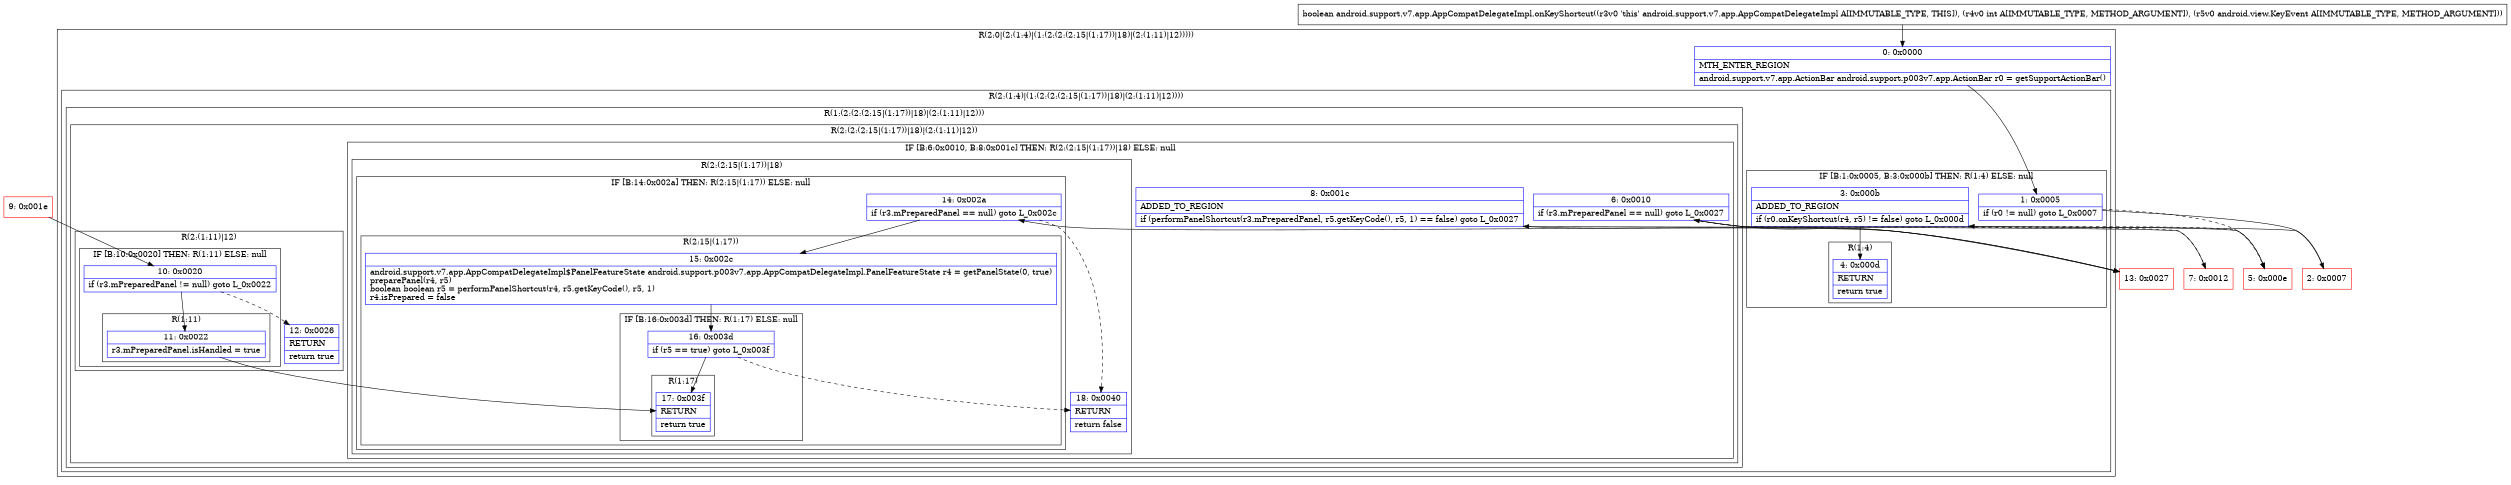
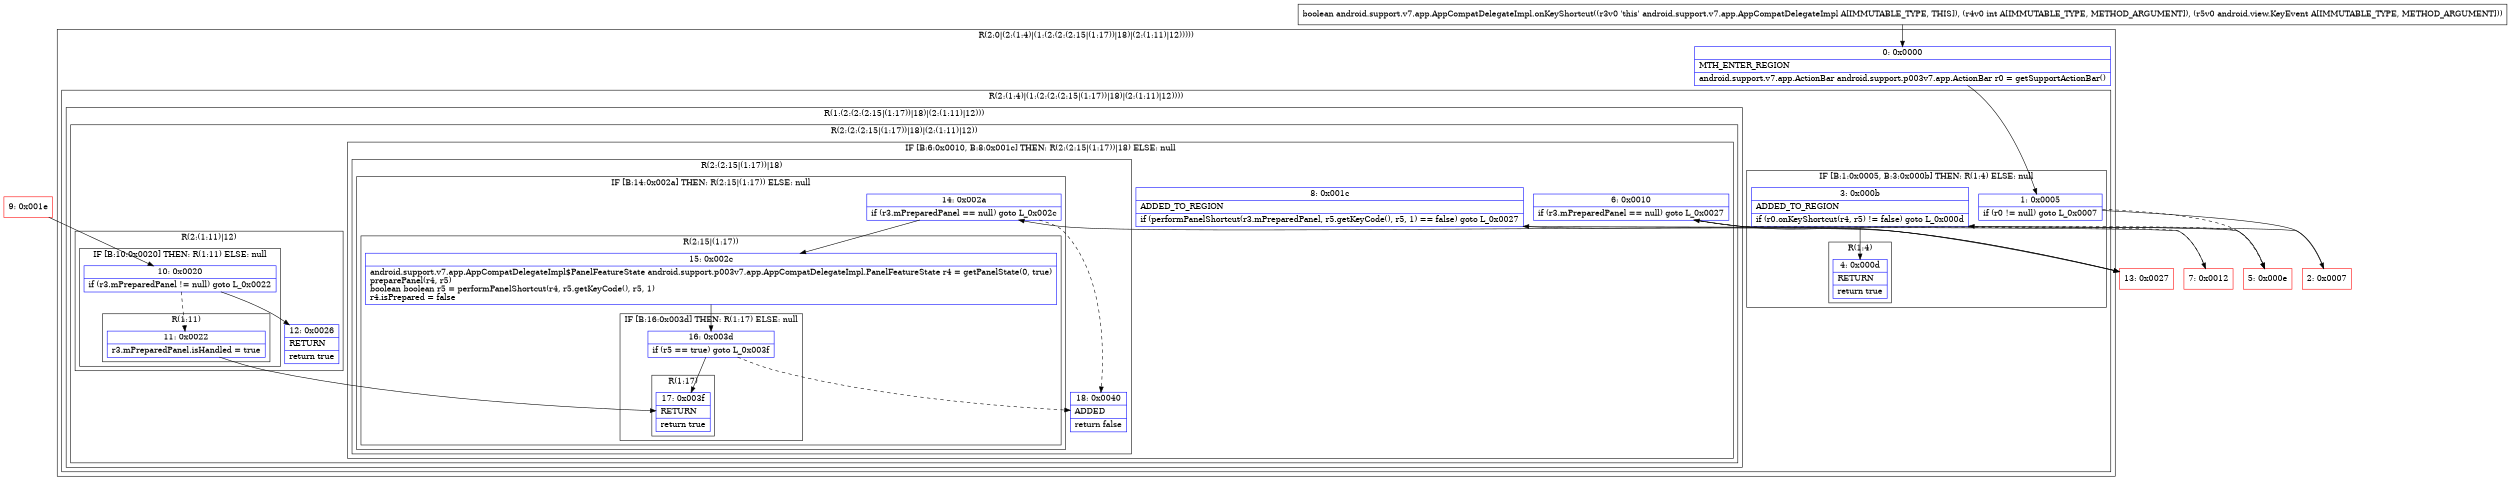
(254, 305) -> (254, 305)
(183, 309) -> (183, 309)
(1093, 411) -> (1090, 411)
